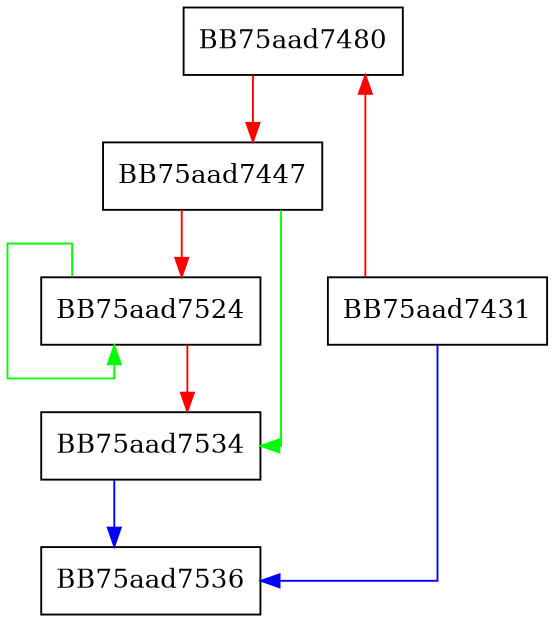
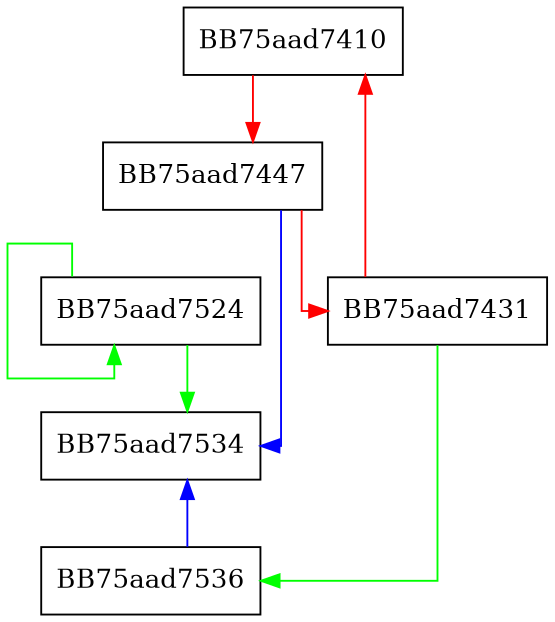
(293, 41) -> (293, 41)
(182, 234) -> (302, 264)
(281, 329) -> (281, 329)
(187, 369) -> (187, 369)
(114, 504) -> (187, 523)
(437, 542) -> (437, 542)
